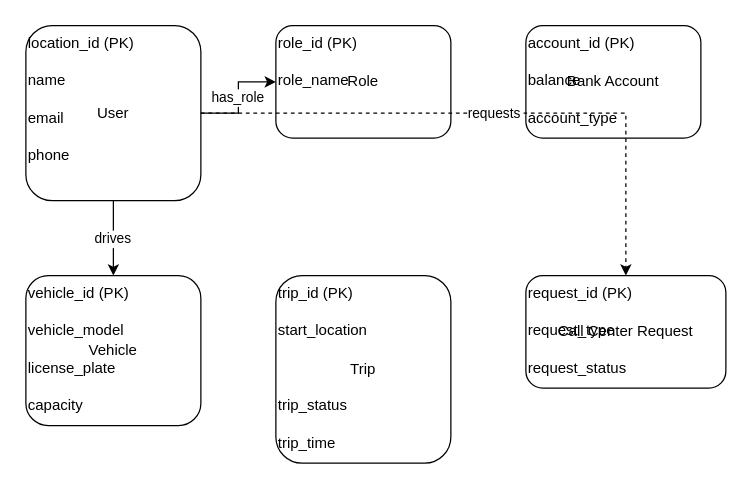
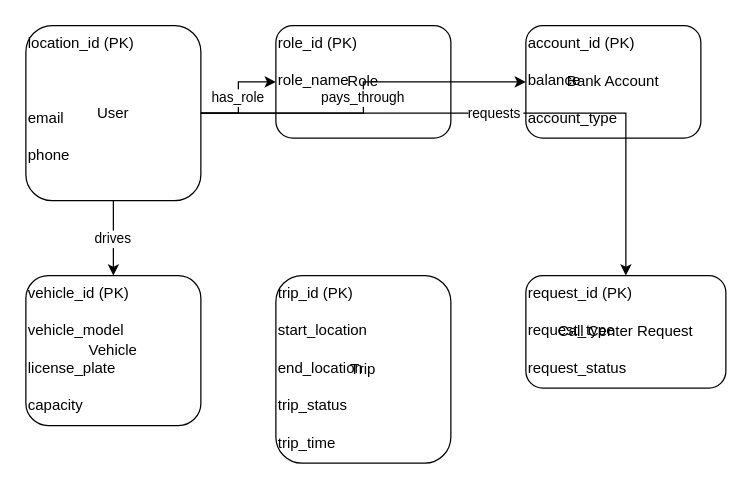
(113, 82) -> none
none -> (425, 82)
(626, 138) -> (626, 138)
none -> (363, 369)
